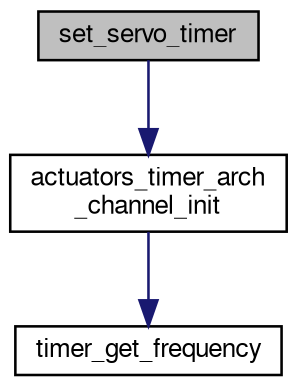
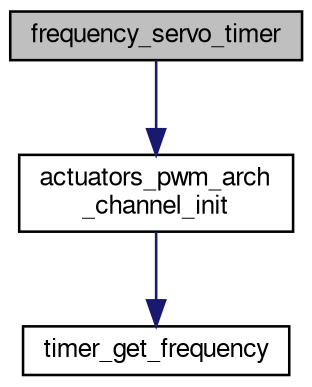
(148, 36) -> (156, 36)
(148, 193) -> (156, 193)
